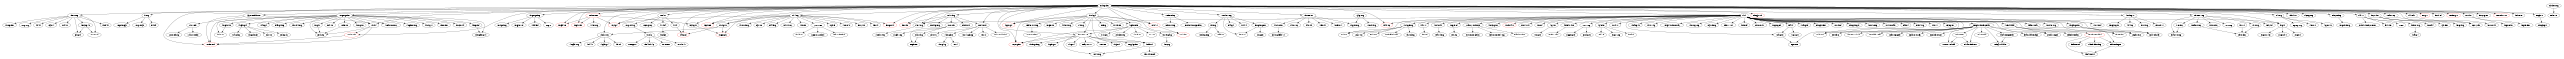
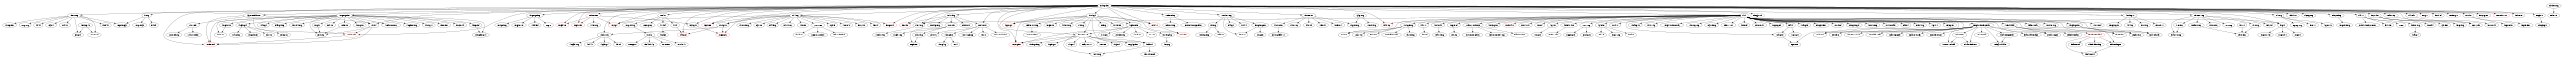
(79, 20) -> (97, 20)
(1935, 25) -> (1935, 25)
(2313, 25) -> (2313, 25)
none -> (294, 32)
